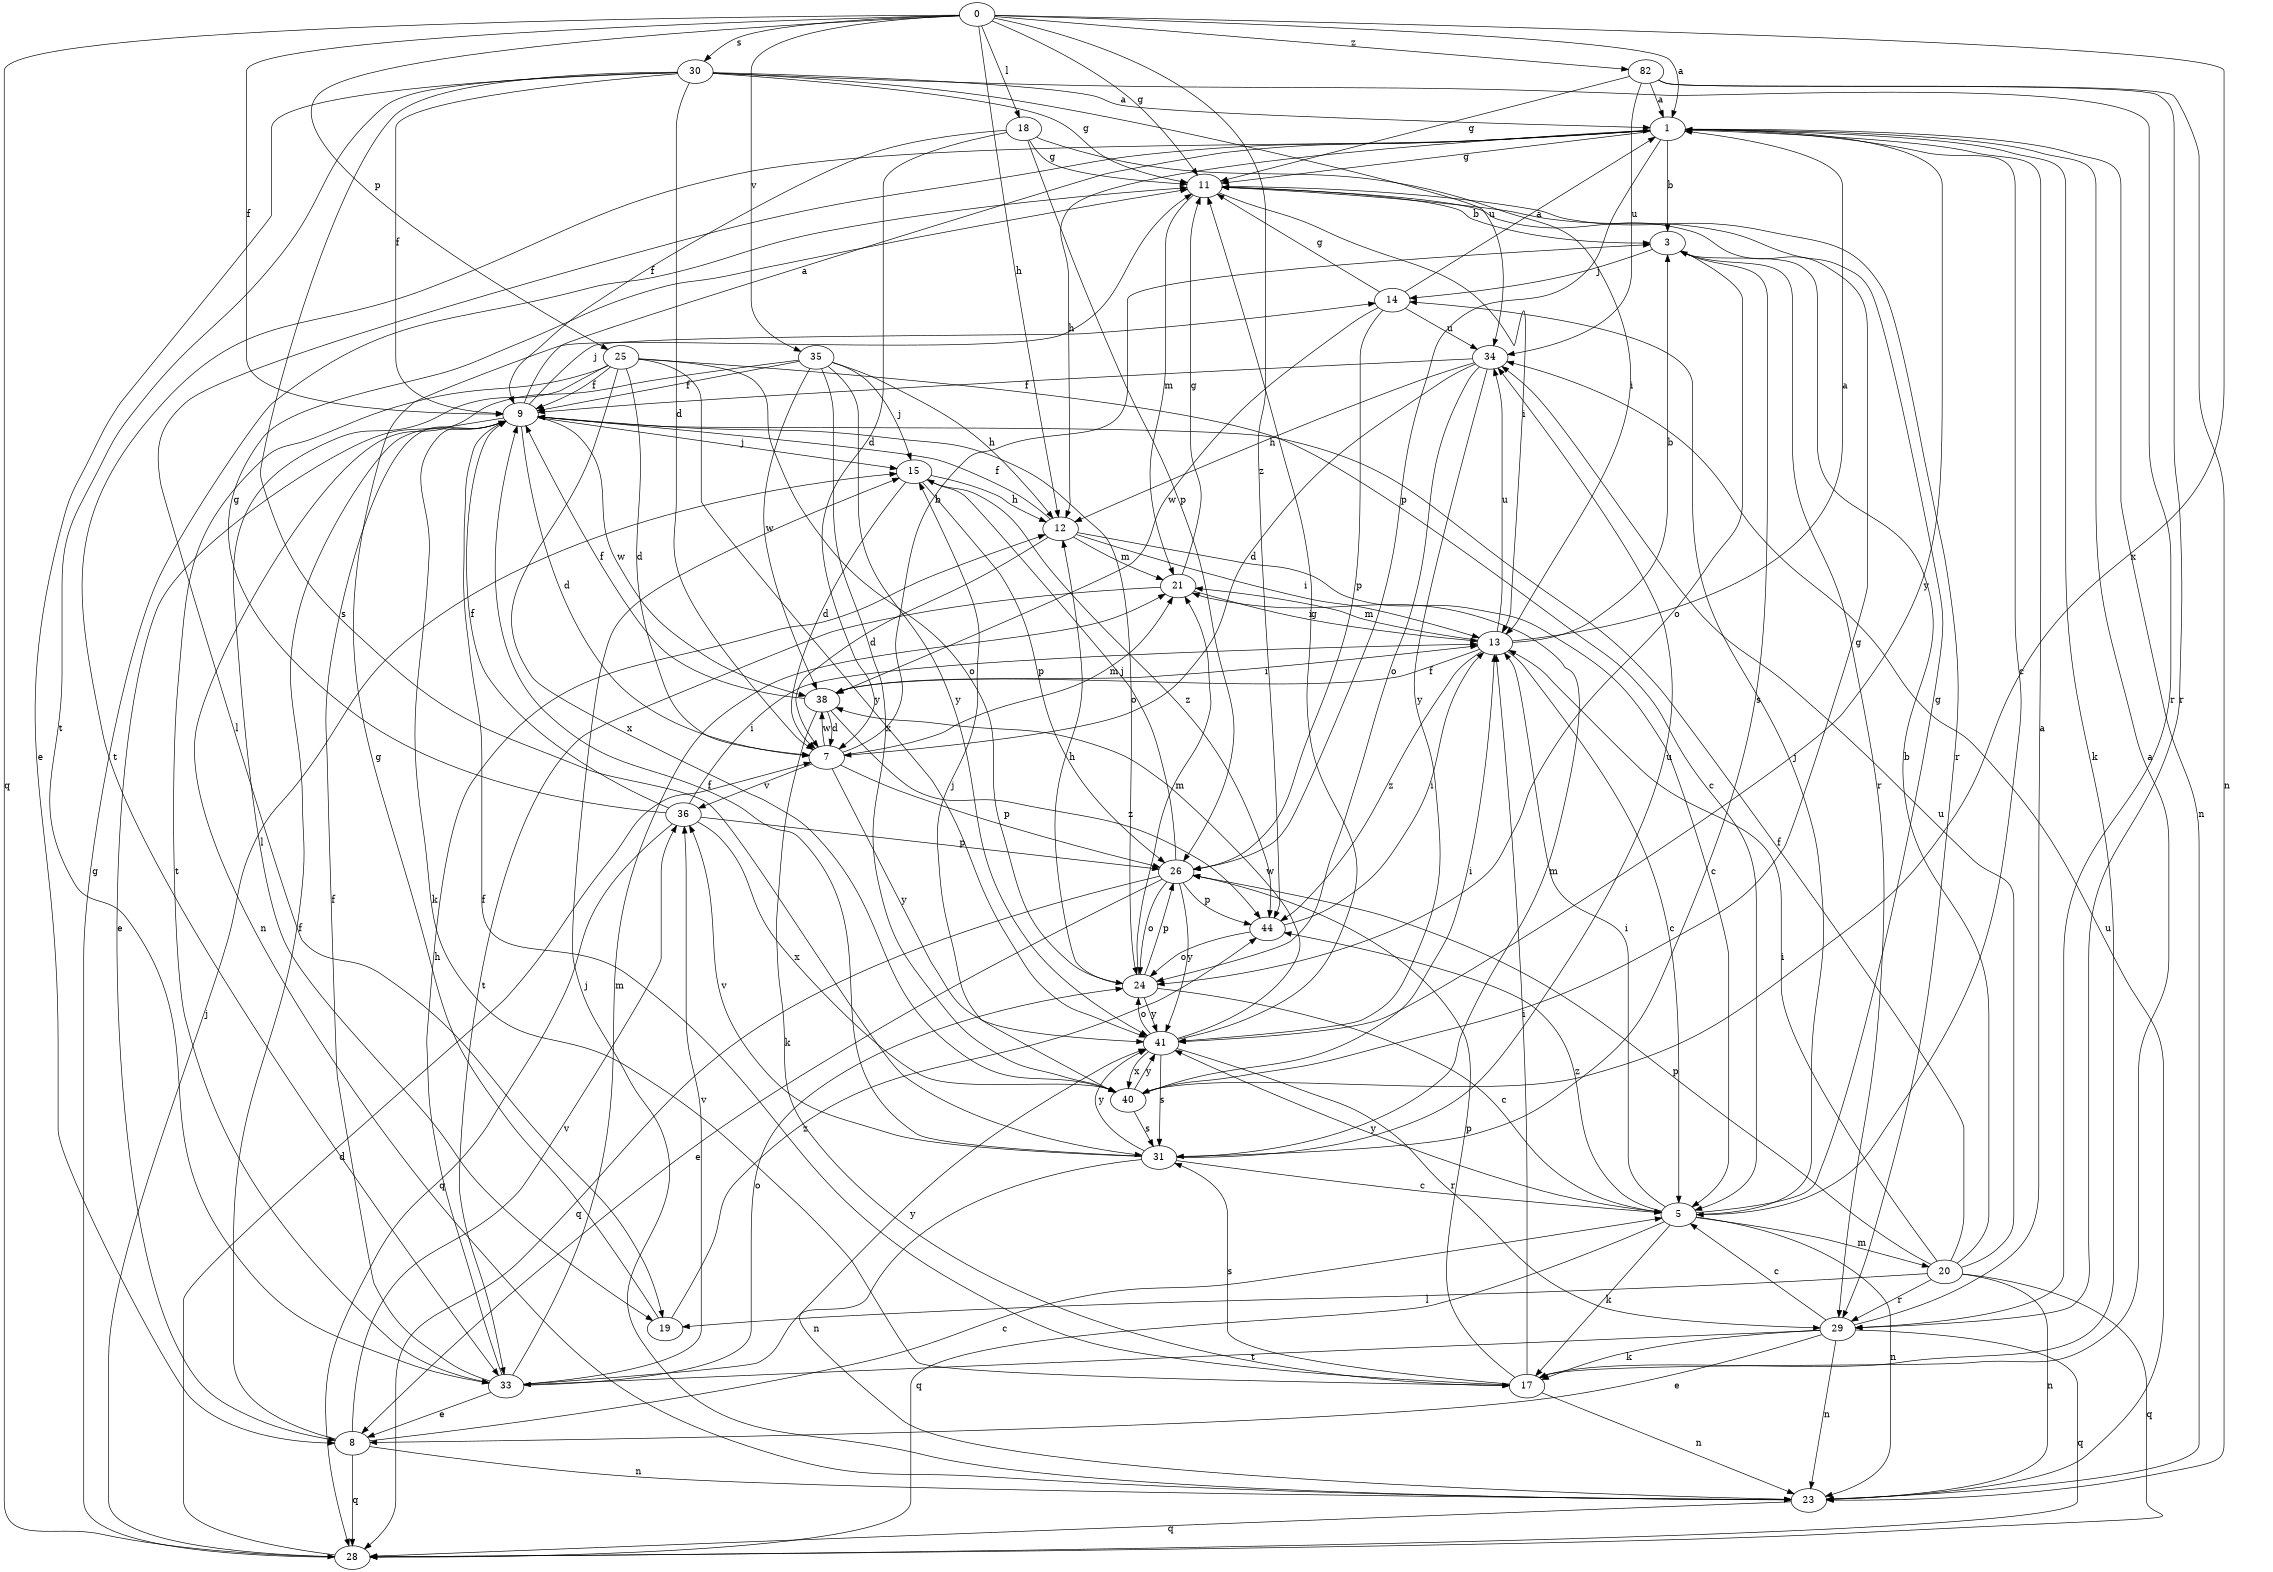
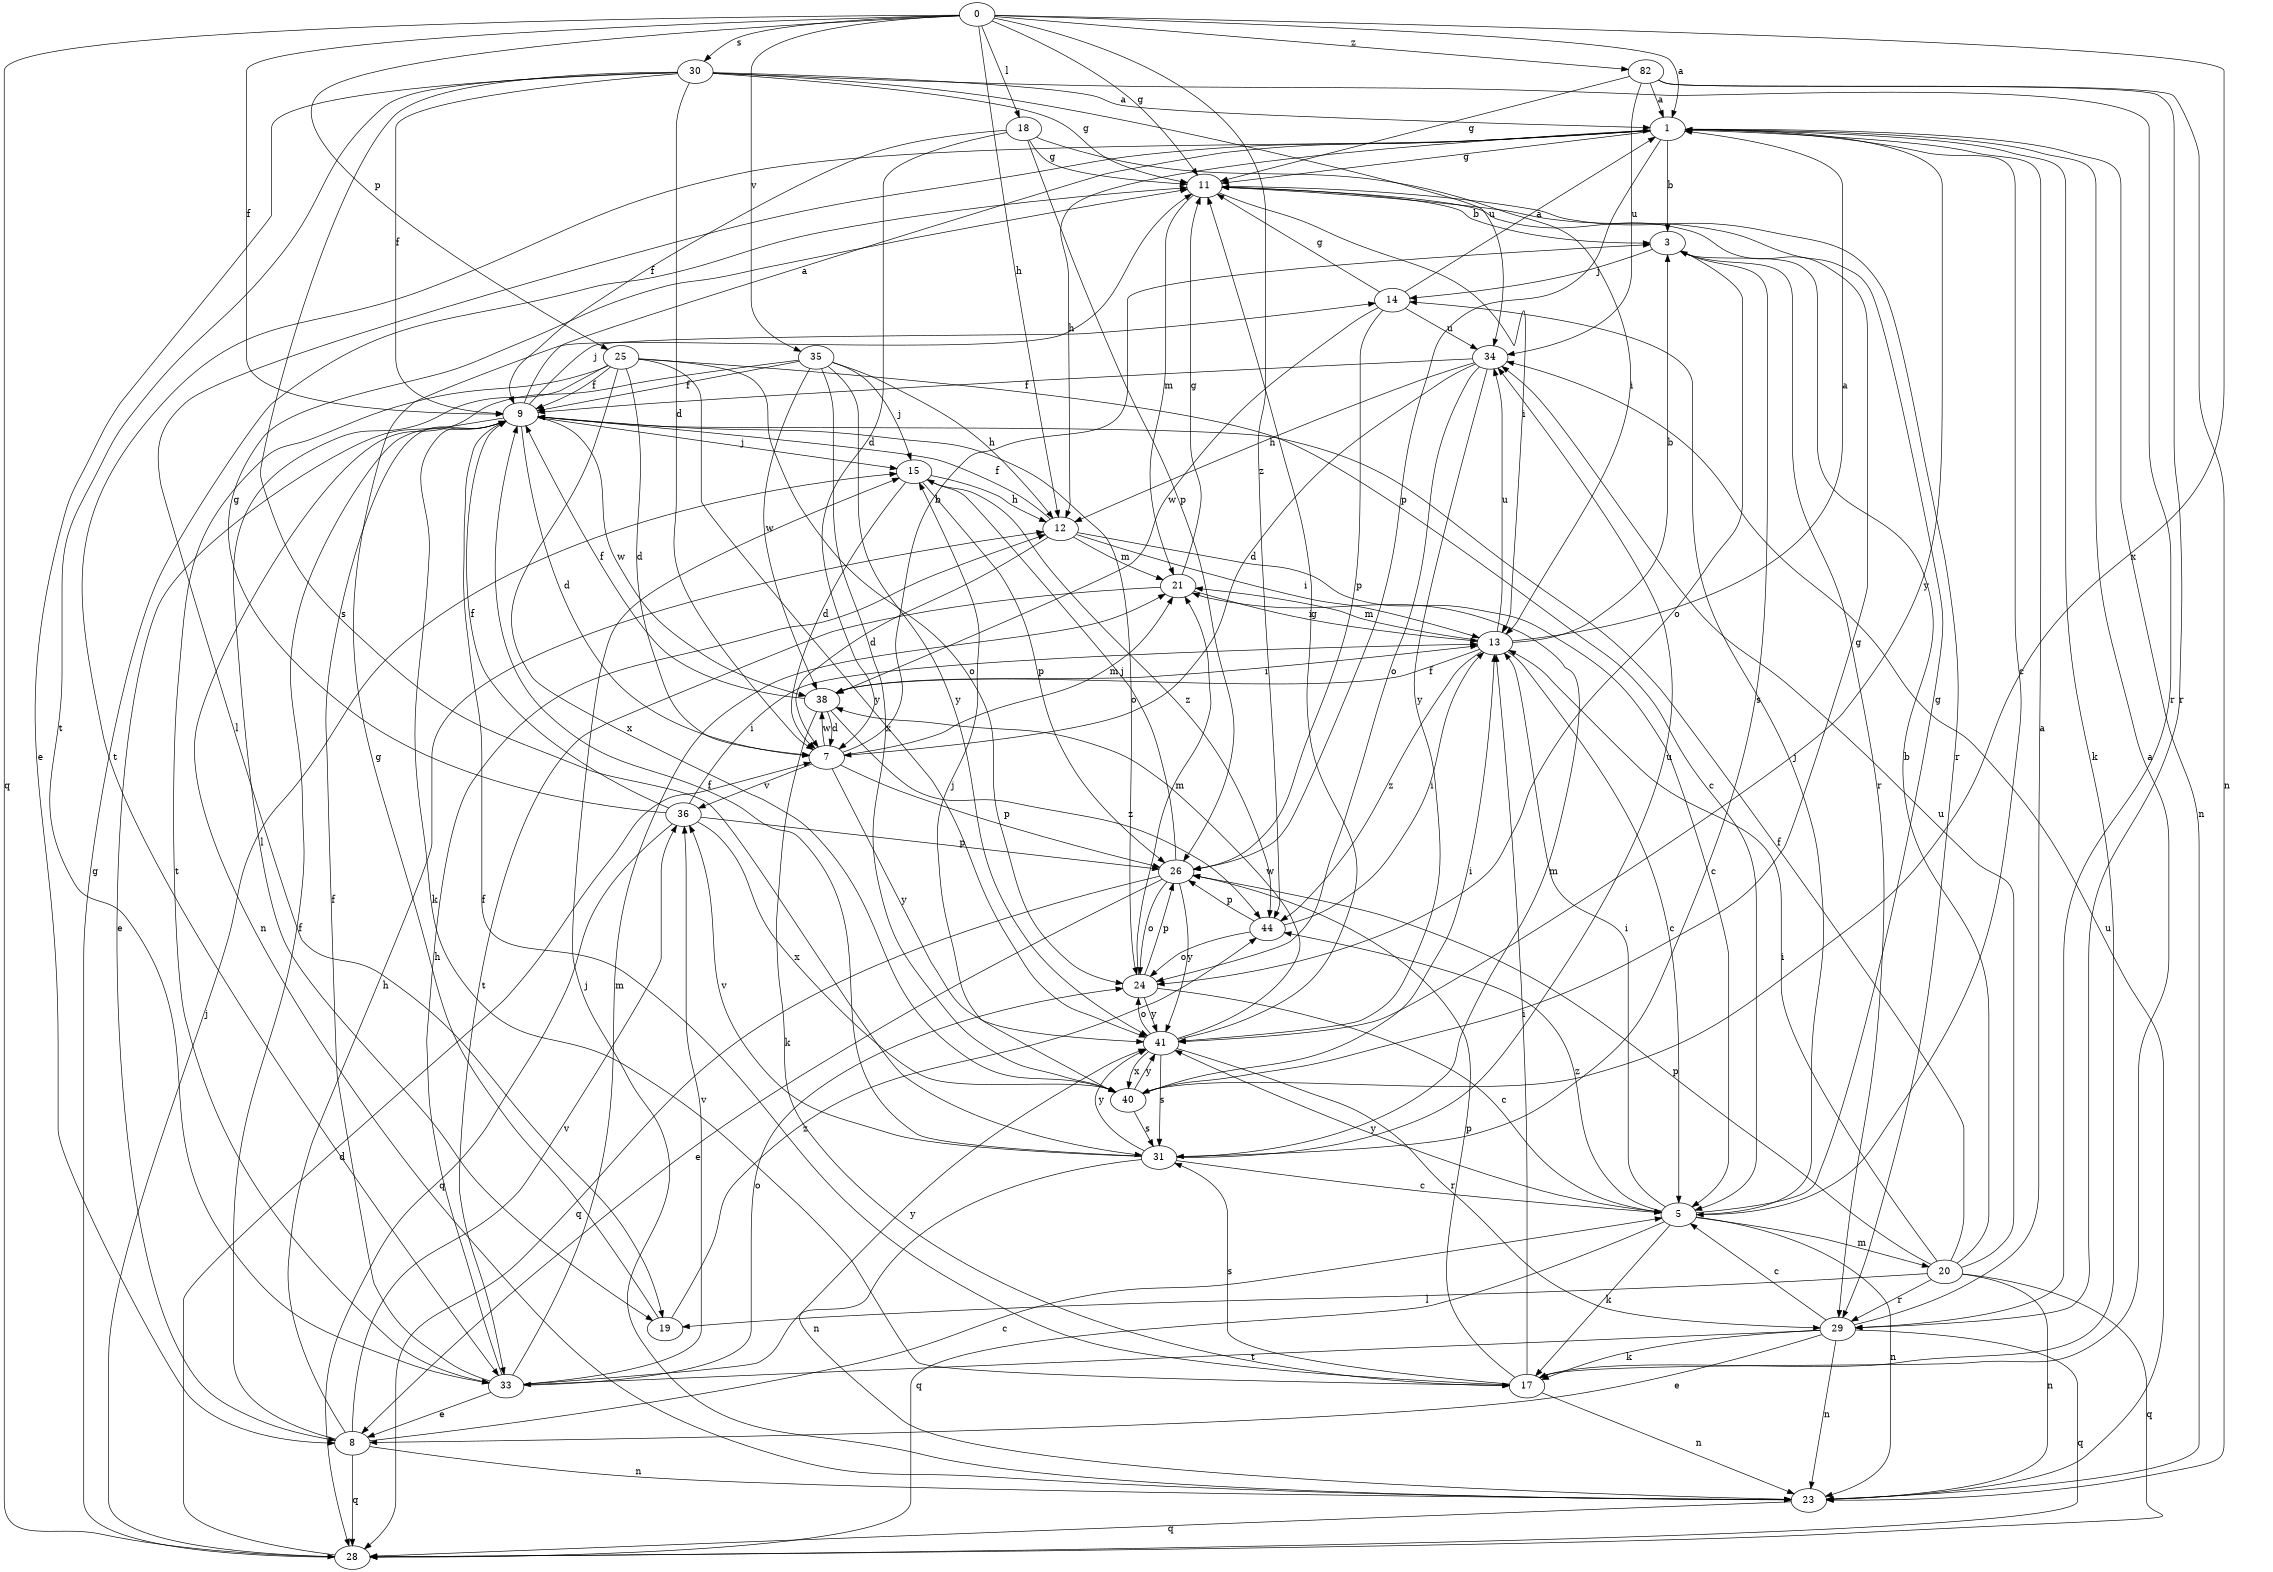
(1060, 780) -> (432, 780)
(1210, 909) -> (1224, 903)
